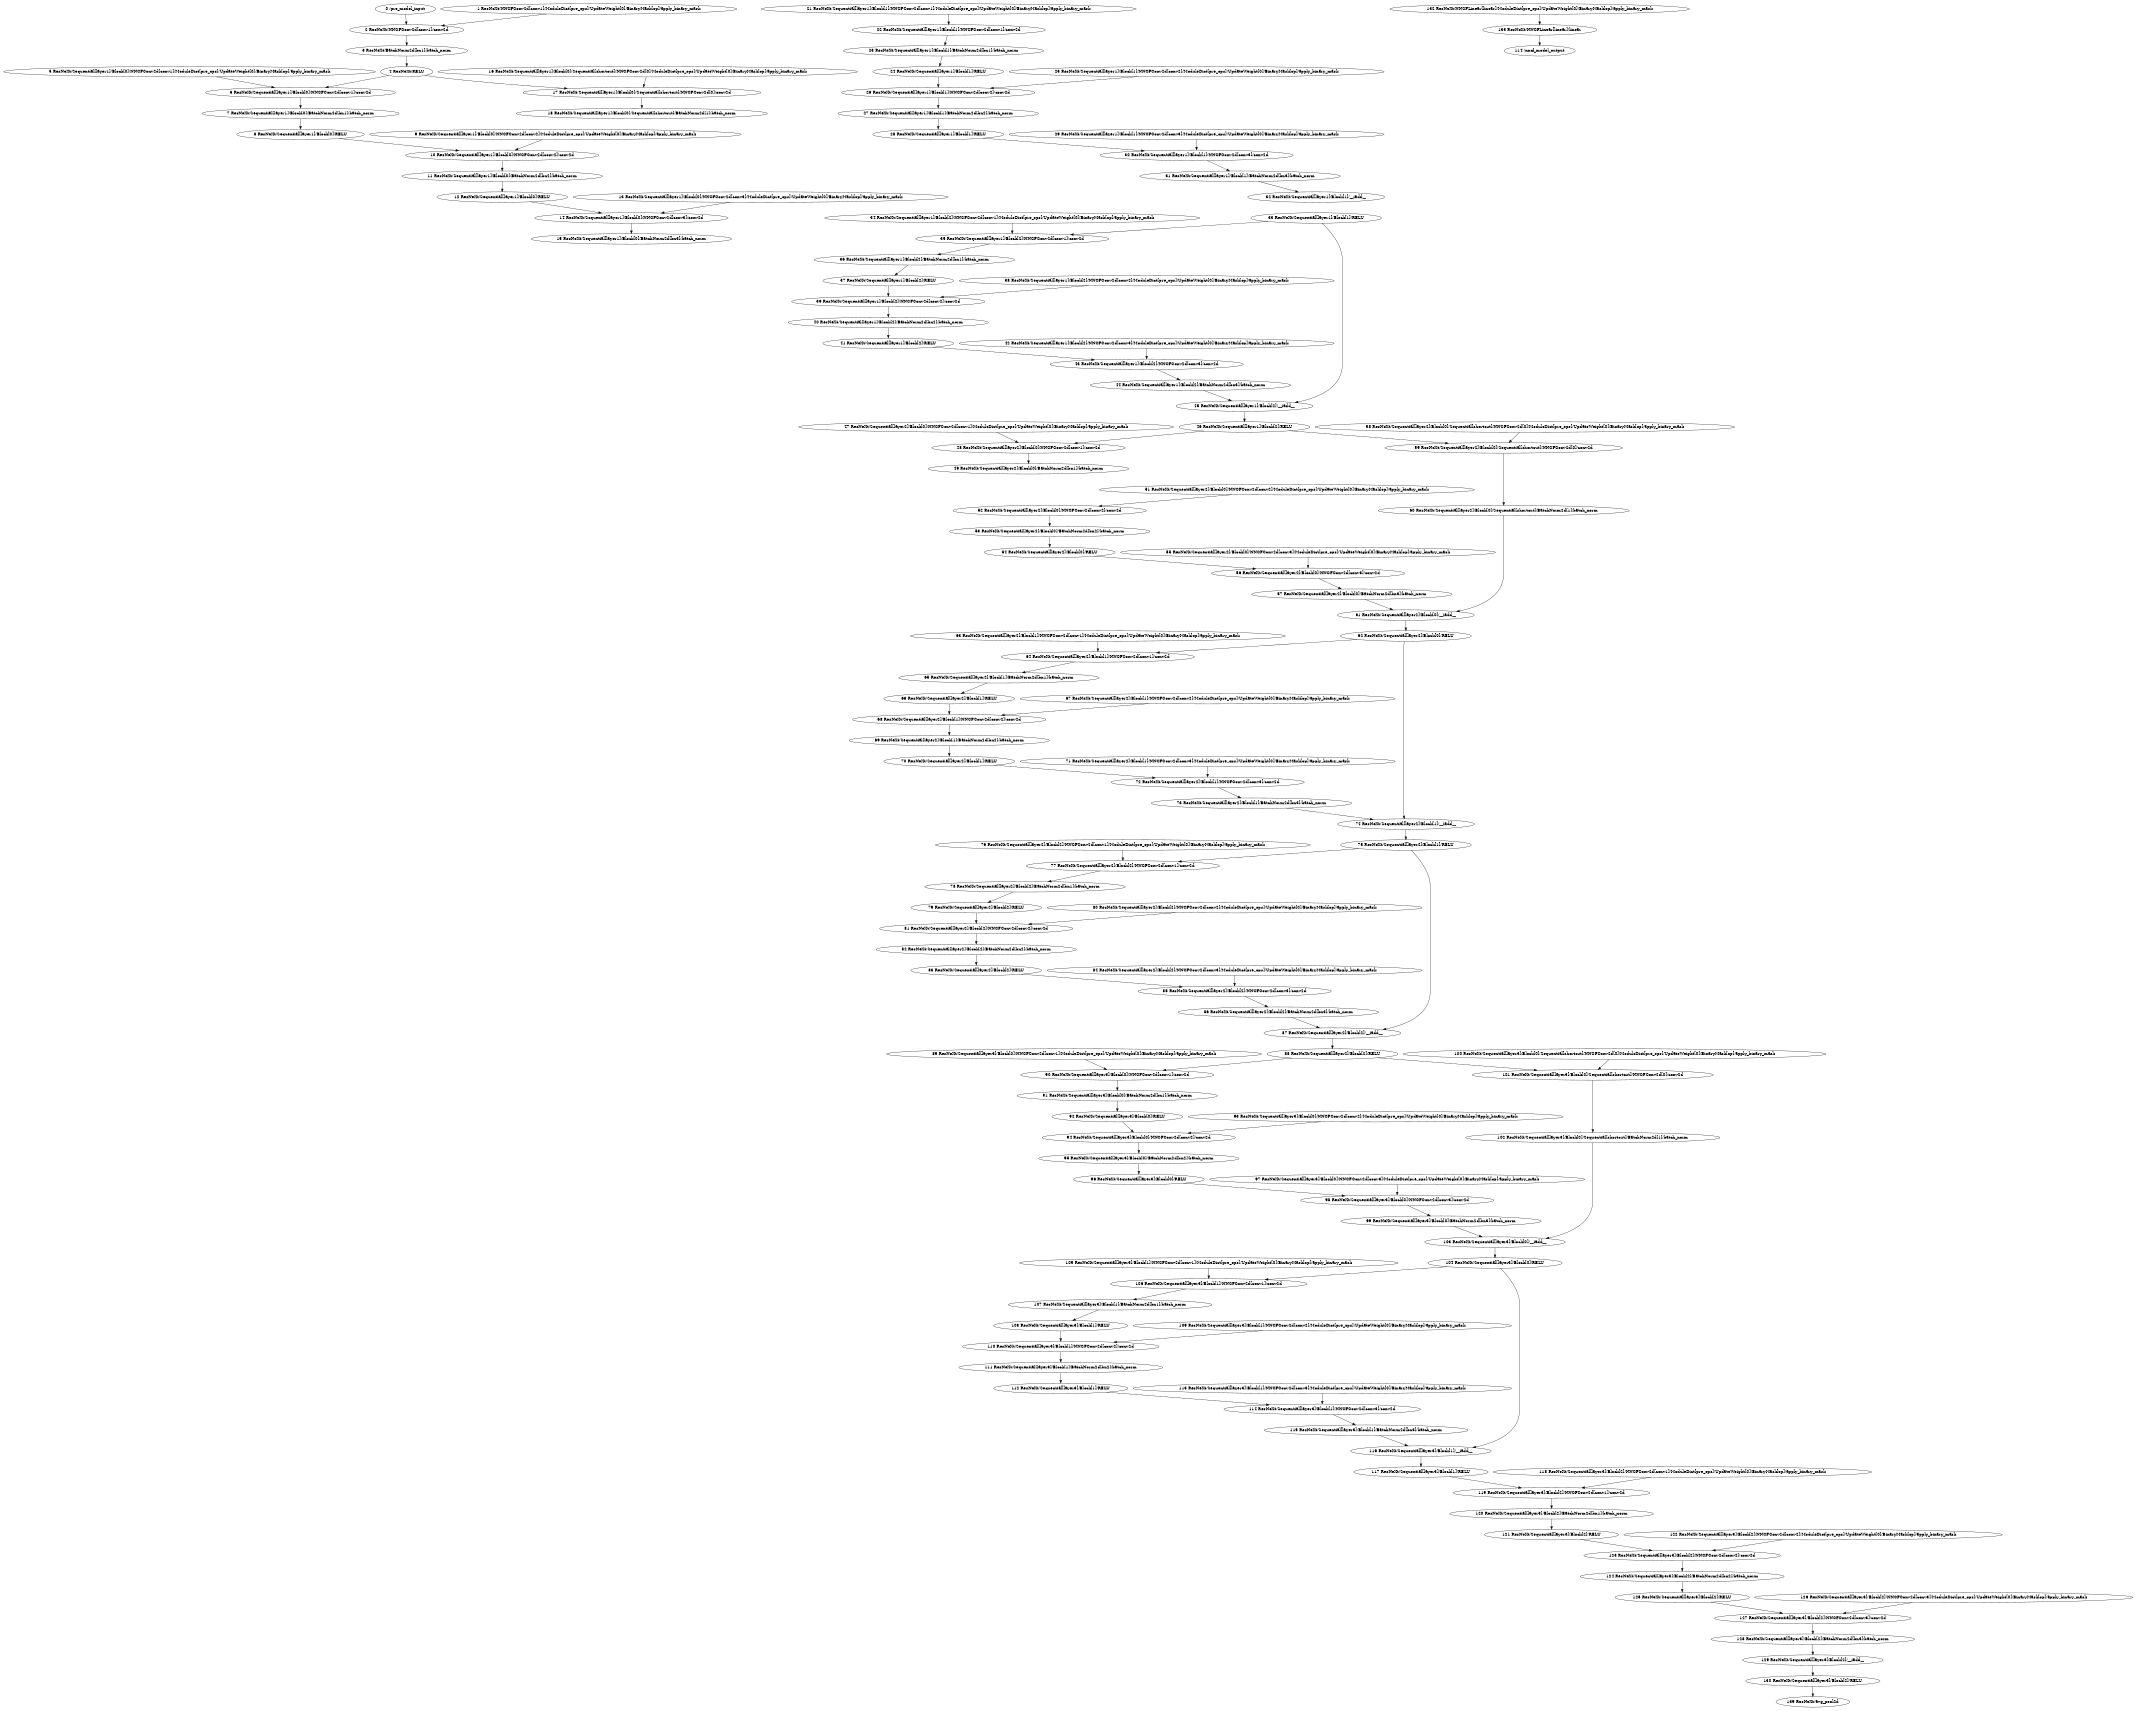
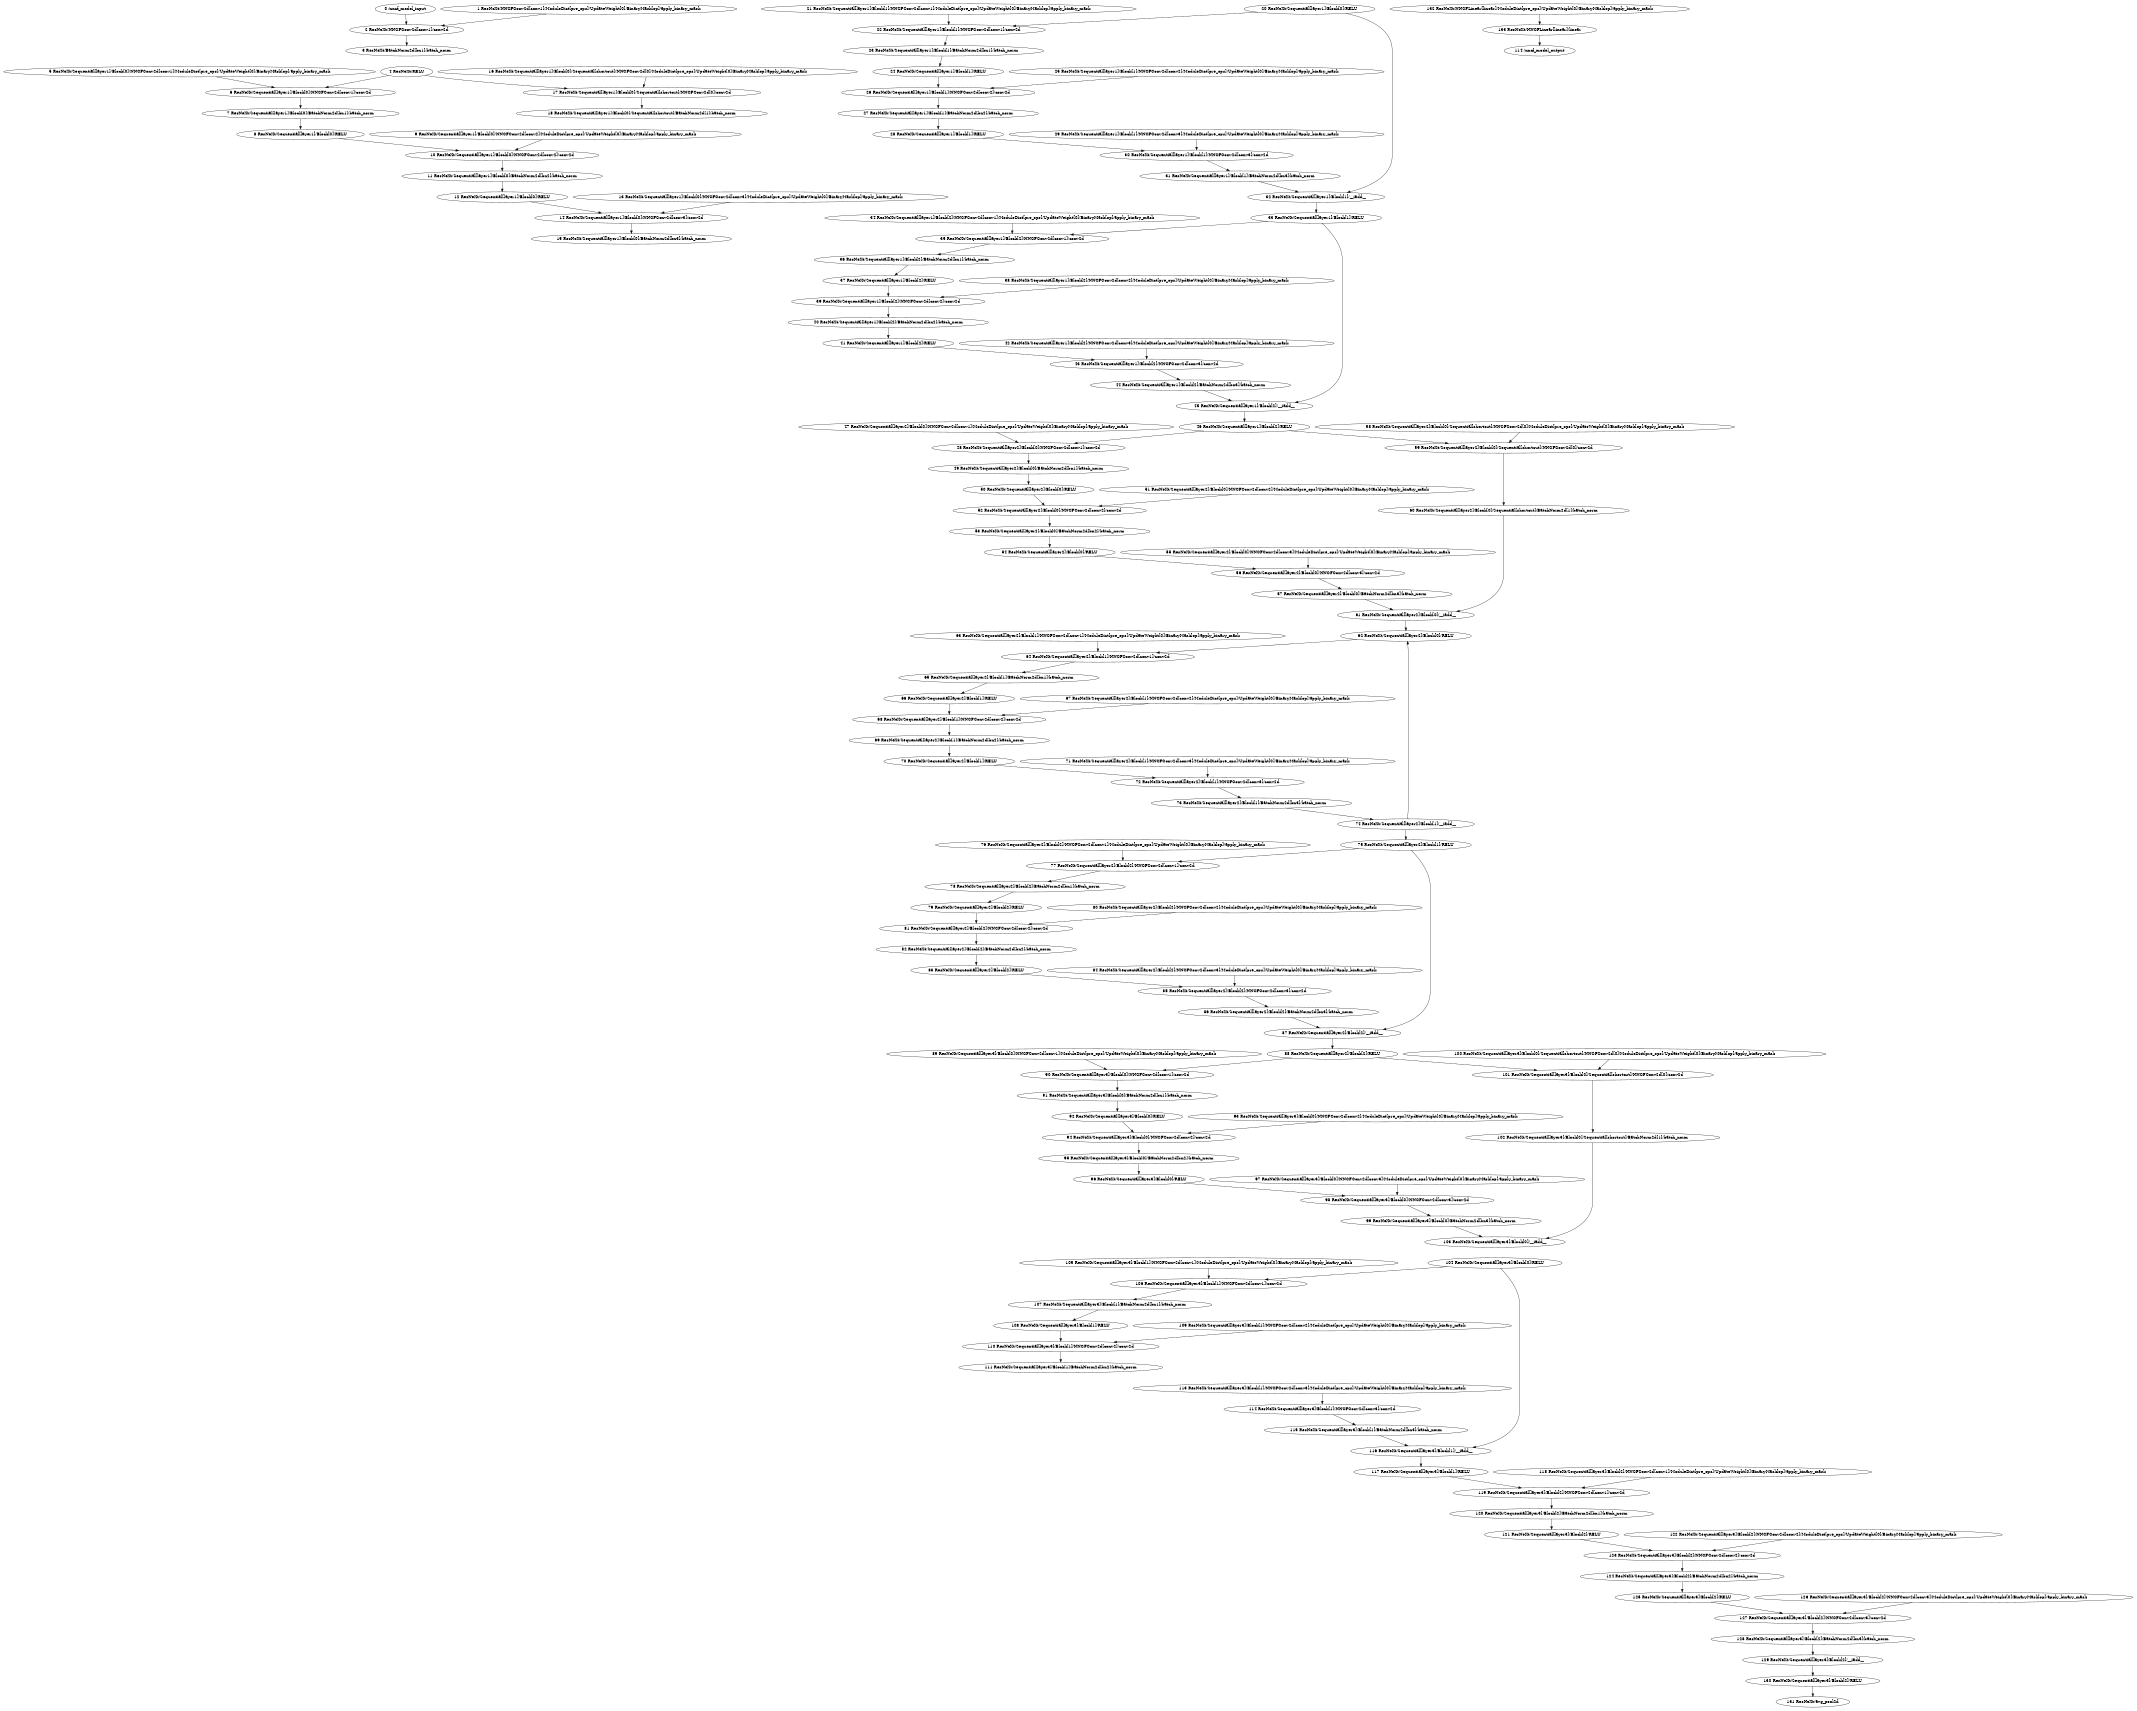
(405, 9) -> (405, 9)
none -> (1310, 9)
(407, 60) -> none
none -> (1316, 206)
none -> (1029, 490)
(1403, 729) -> (1408, 732)
(1495, 1251) -> none
(1061, 1388) -> none
(1813, 1702) -> (1813, 1702)
